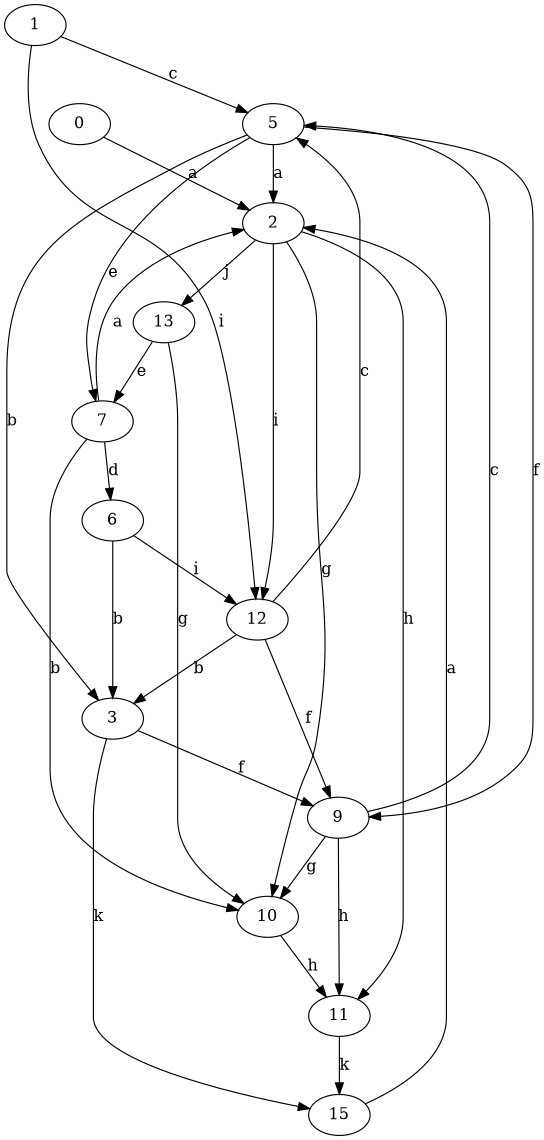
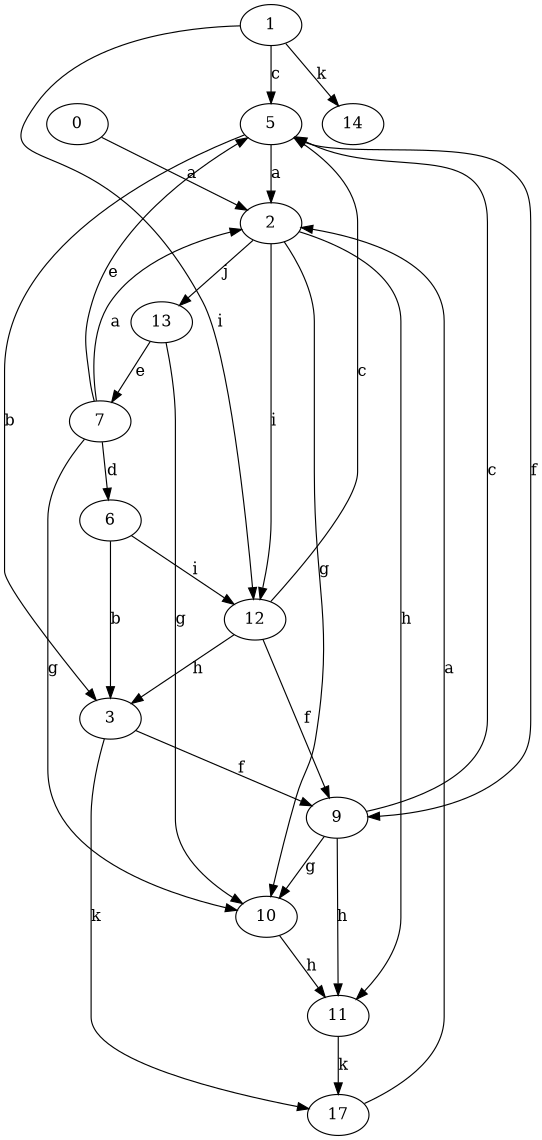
none -> (353, 124)
(127, 239) -> (119, 249)
(56, 669) -> (54, 669)
(199, 669) -> (198, 669)
(339, 1115) -> (338, 1115)
